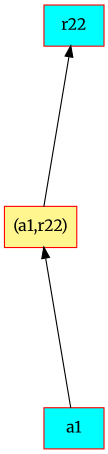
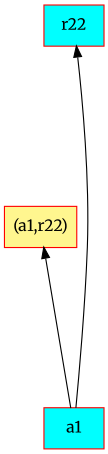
(56, 132) -> (88, 233)
